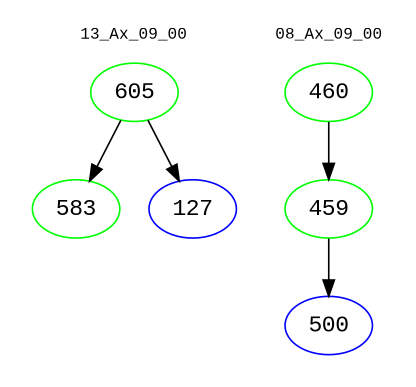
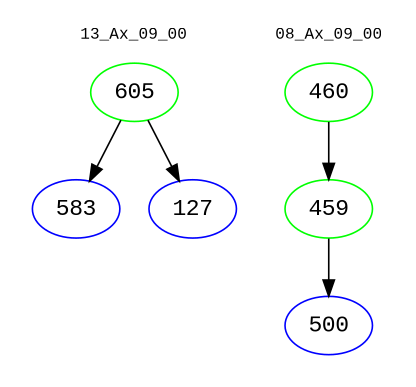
(76, 209) -> (76, 209)
